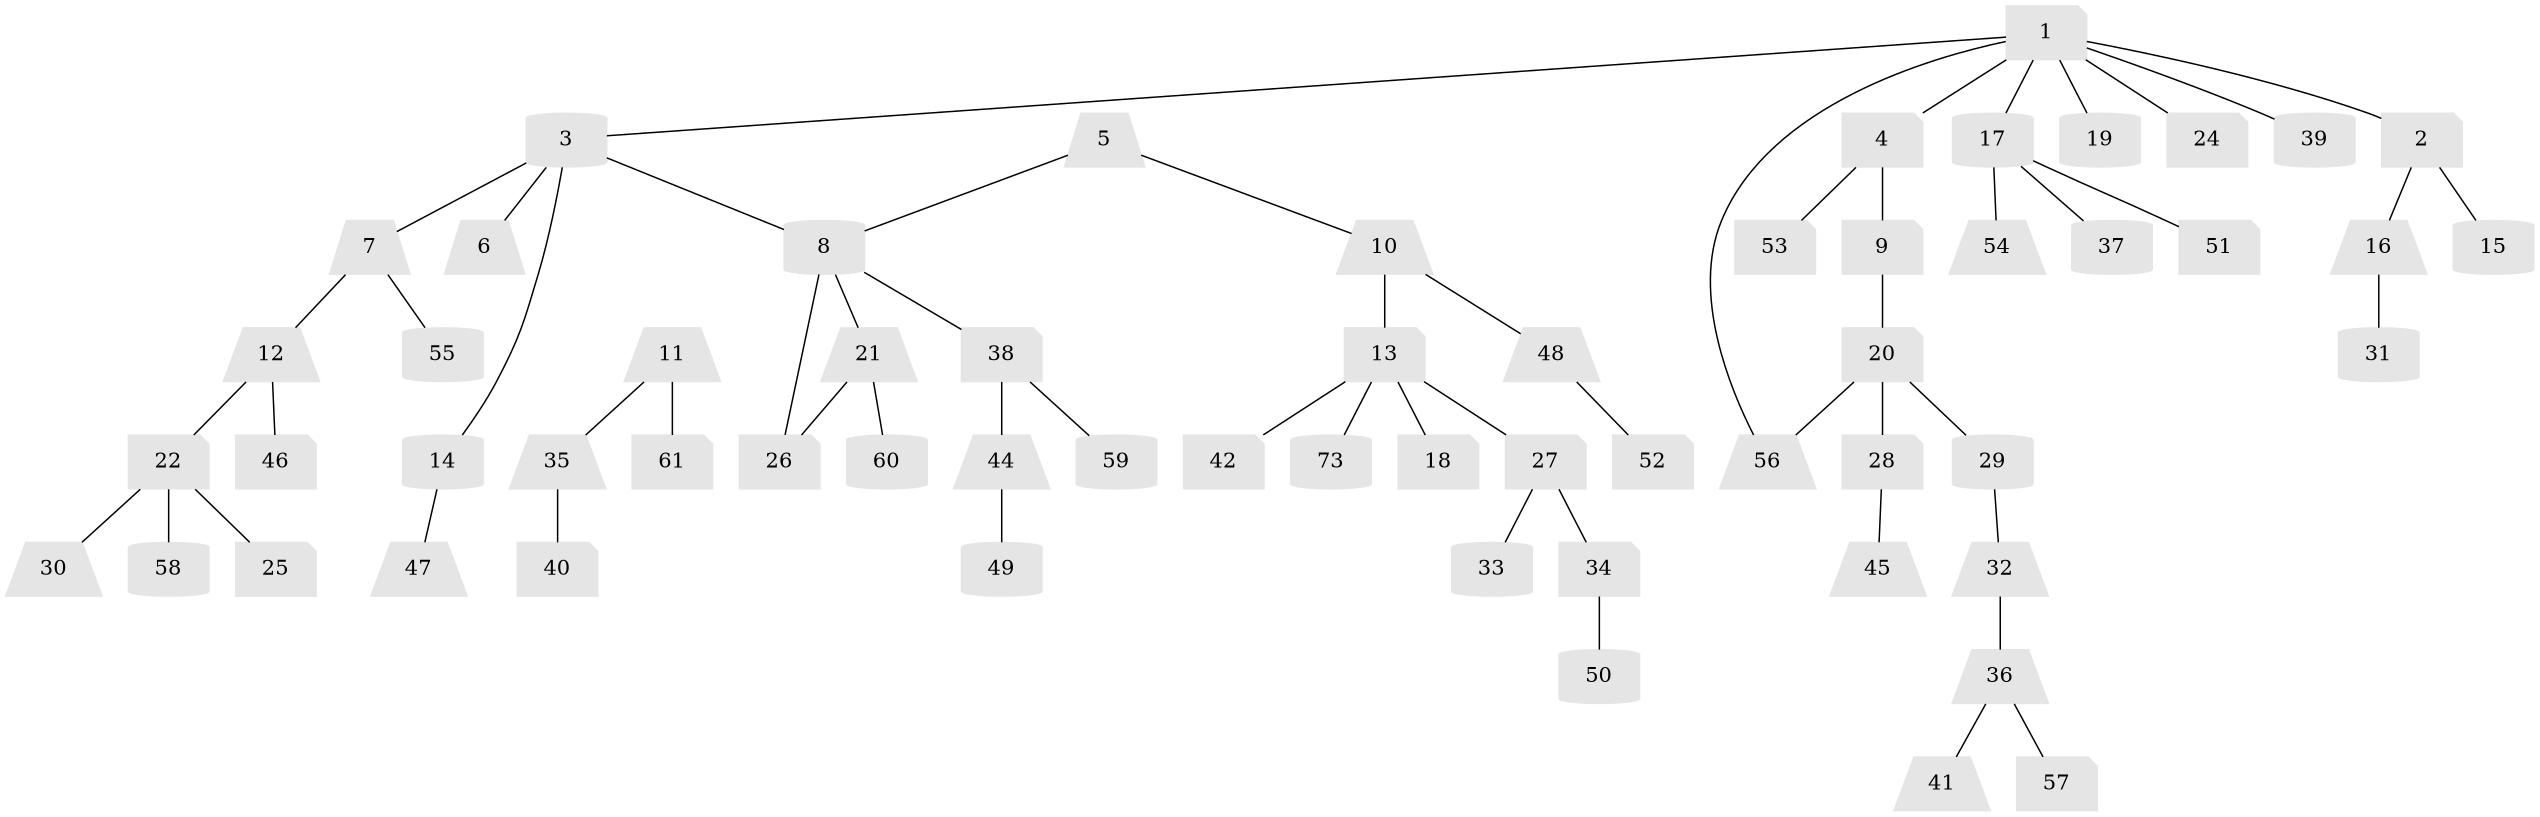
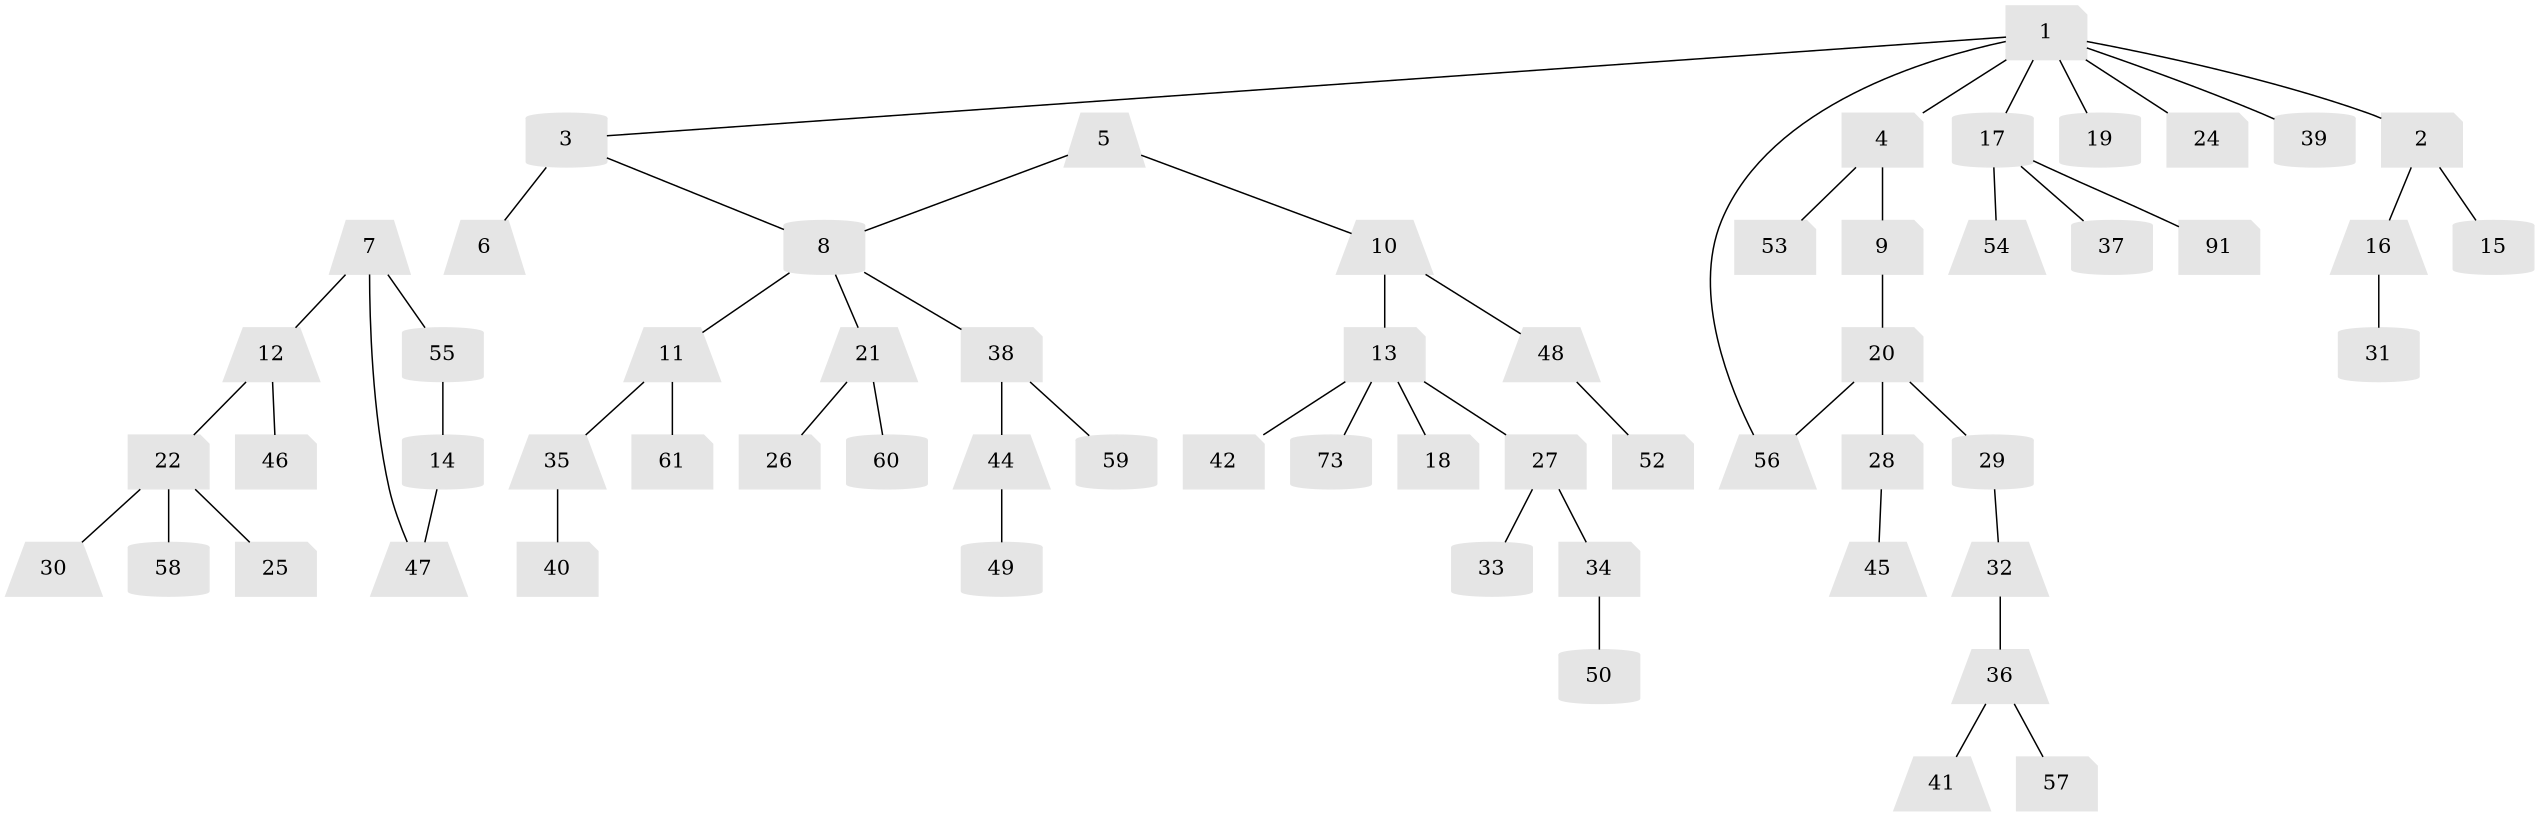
(462, 197) -> (377, 410)
(2219, 247) -> (2219, 247)
(528, 307) -> (443, 408)
(802, 355) -> (746, 303)
